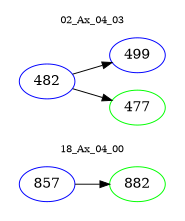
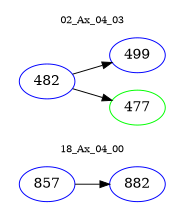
(137, 184) -> (137, 184)
